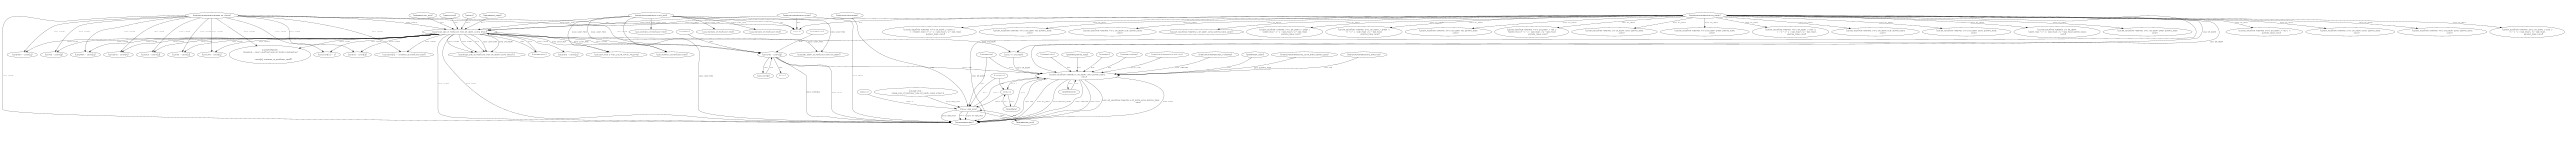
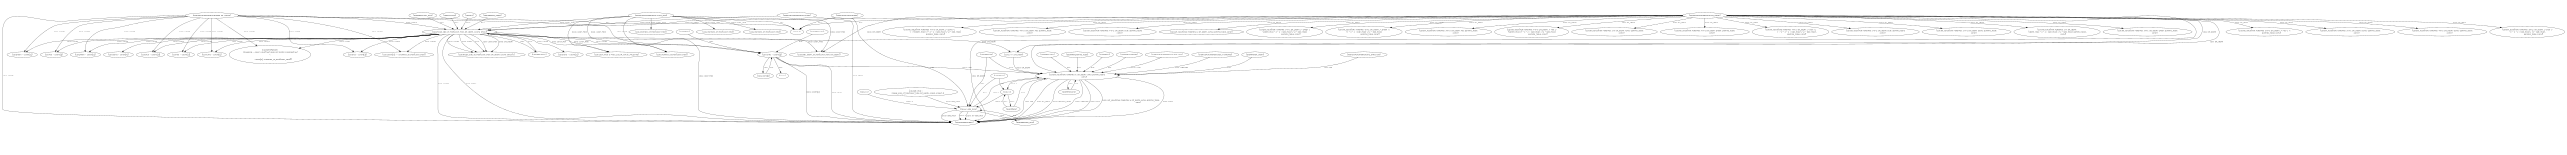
none -> (1206, 18)
(797, 23) -> (818, 21)
(153, 27) -> none
(327, 55) -> none
(1304, 55) -> none
